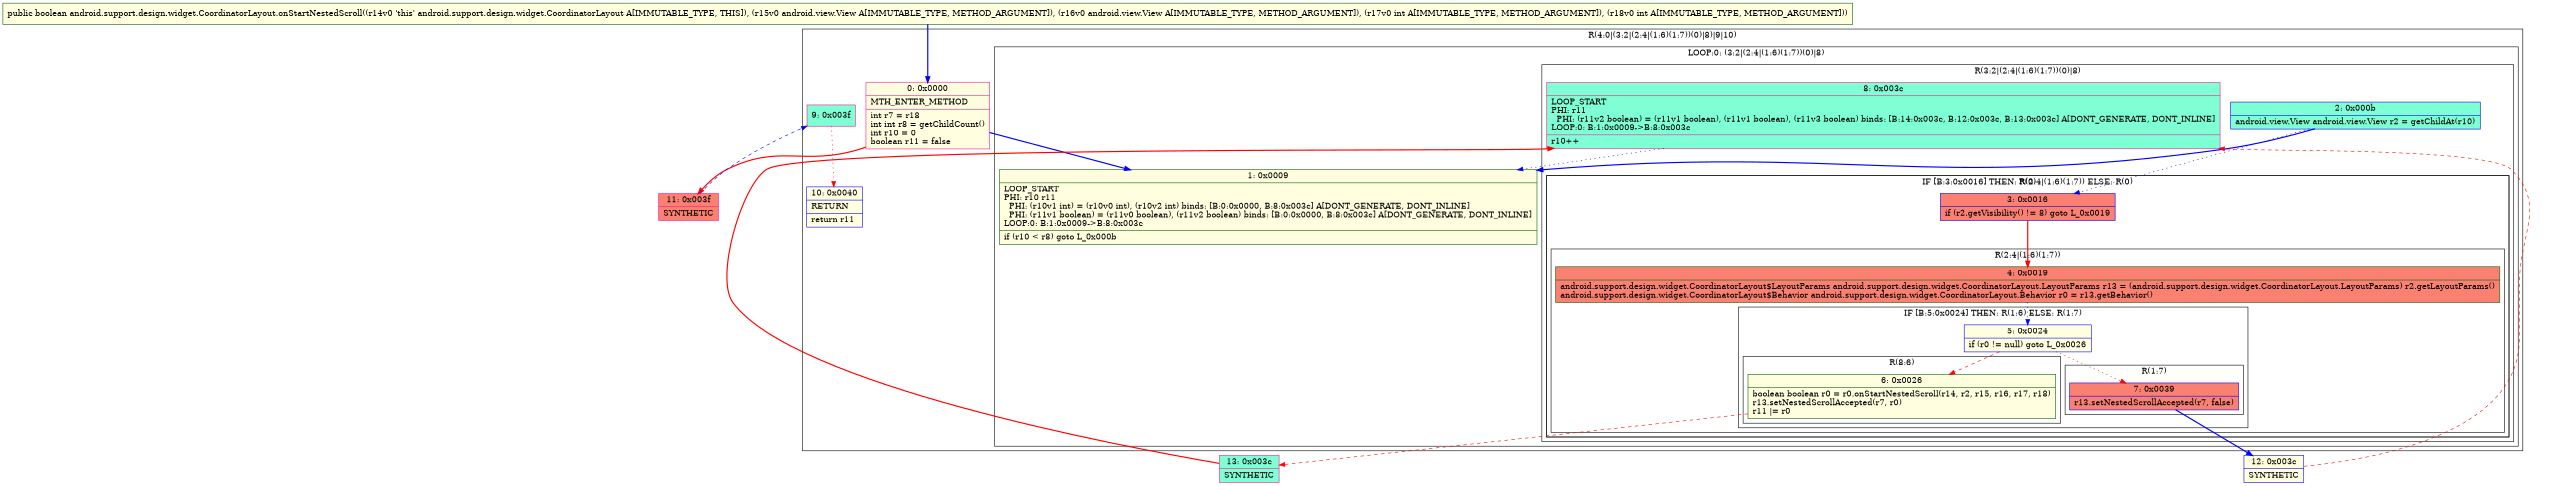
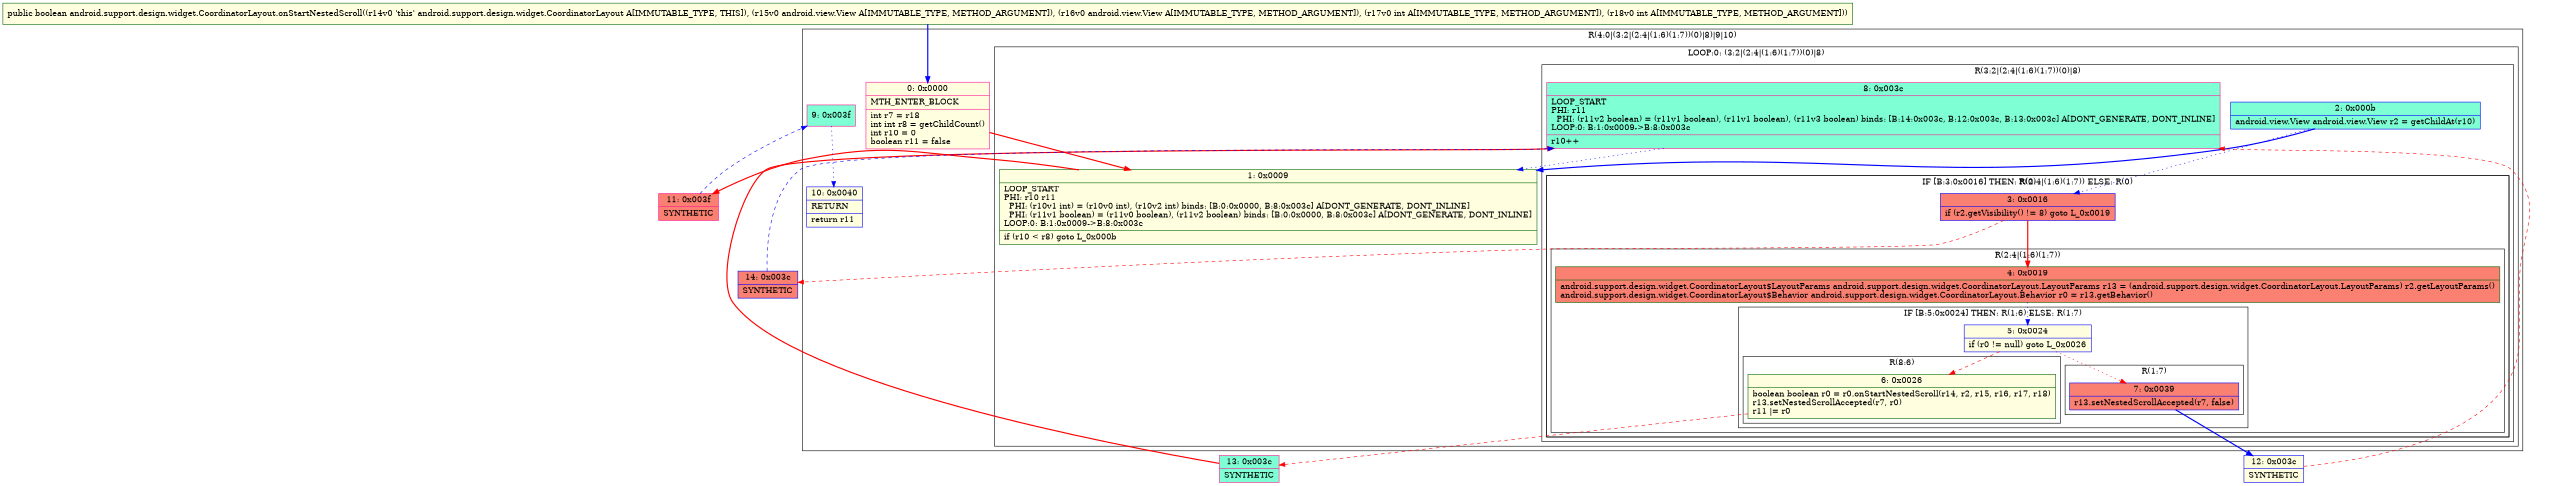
(919, 102) -> (915, 102)
(1050, 149) -> (1050, 149)
(832, 151) -> (832, 151)
(780, 156) -> (896, 151)
none -> (768, 285)
